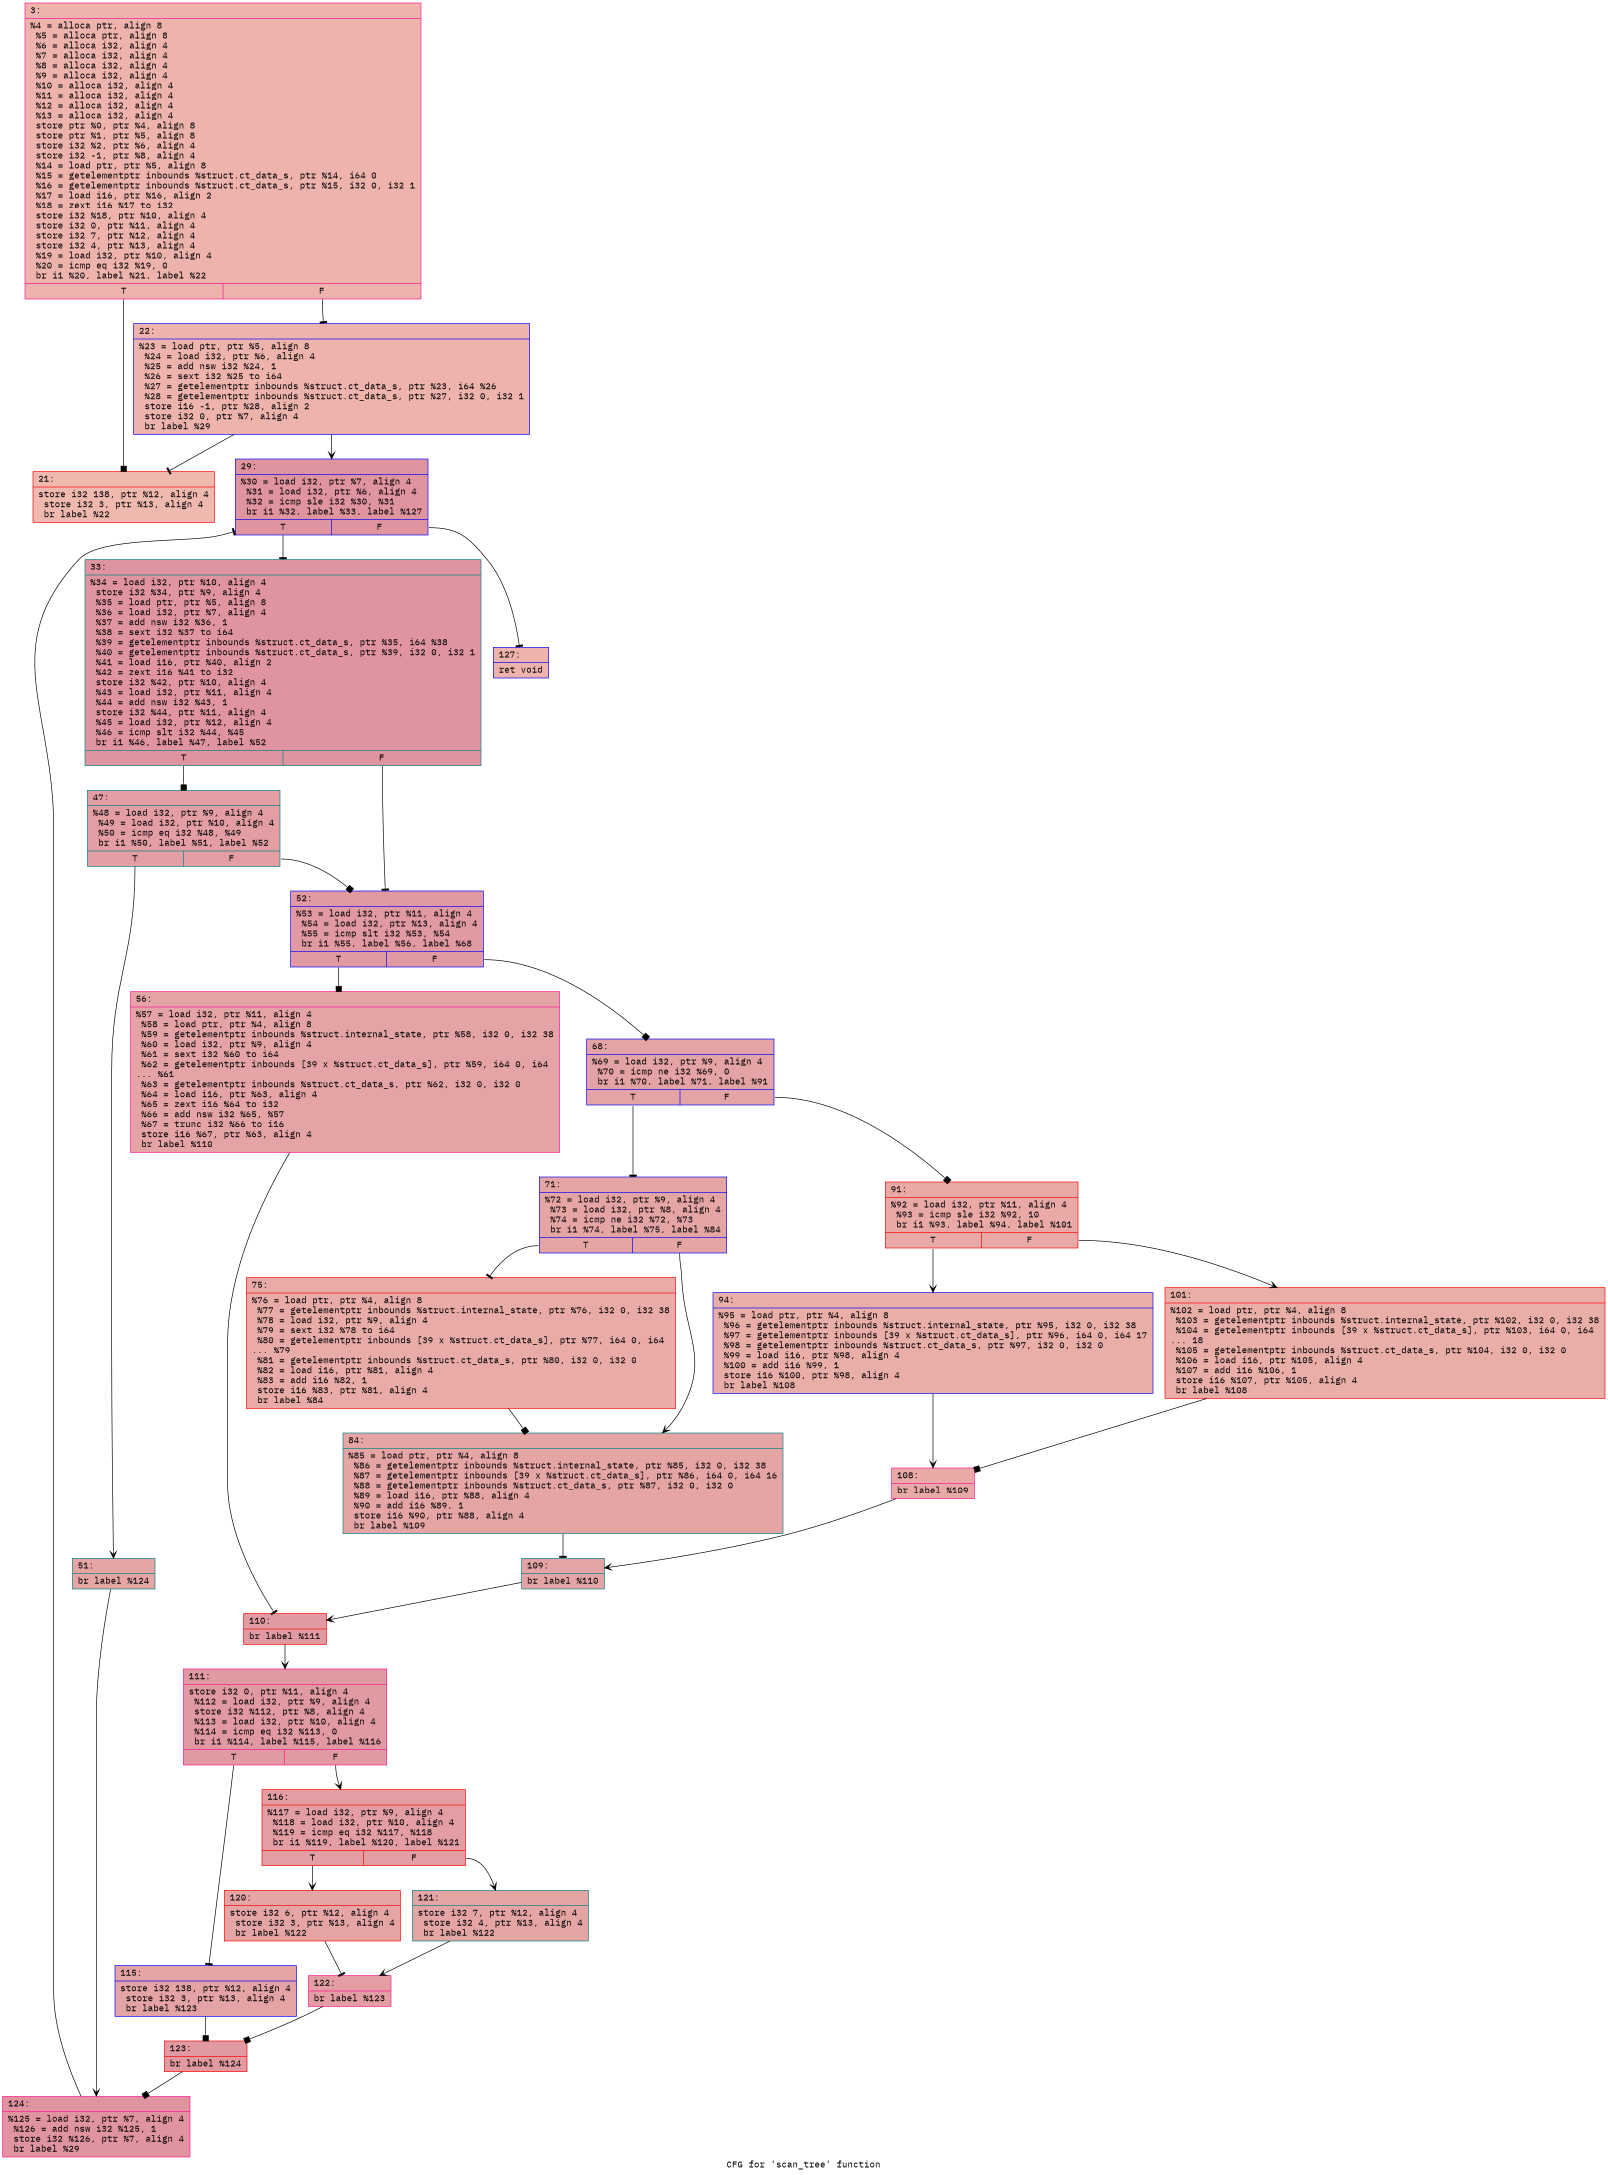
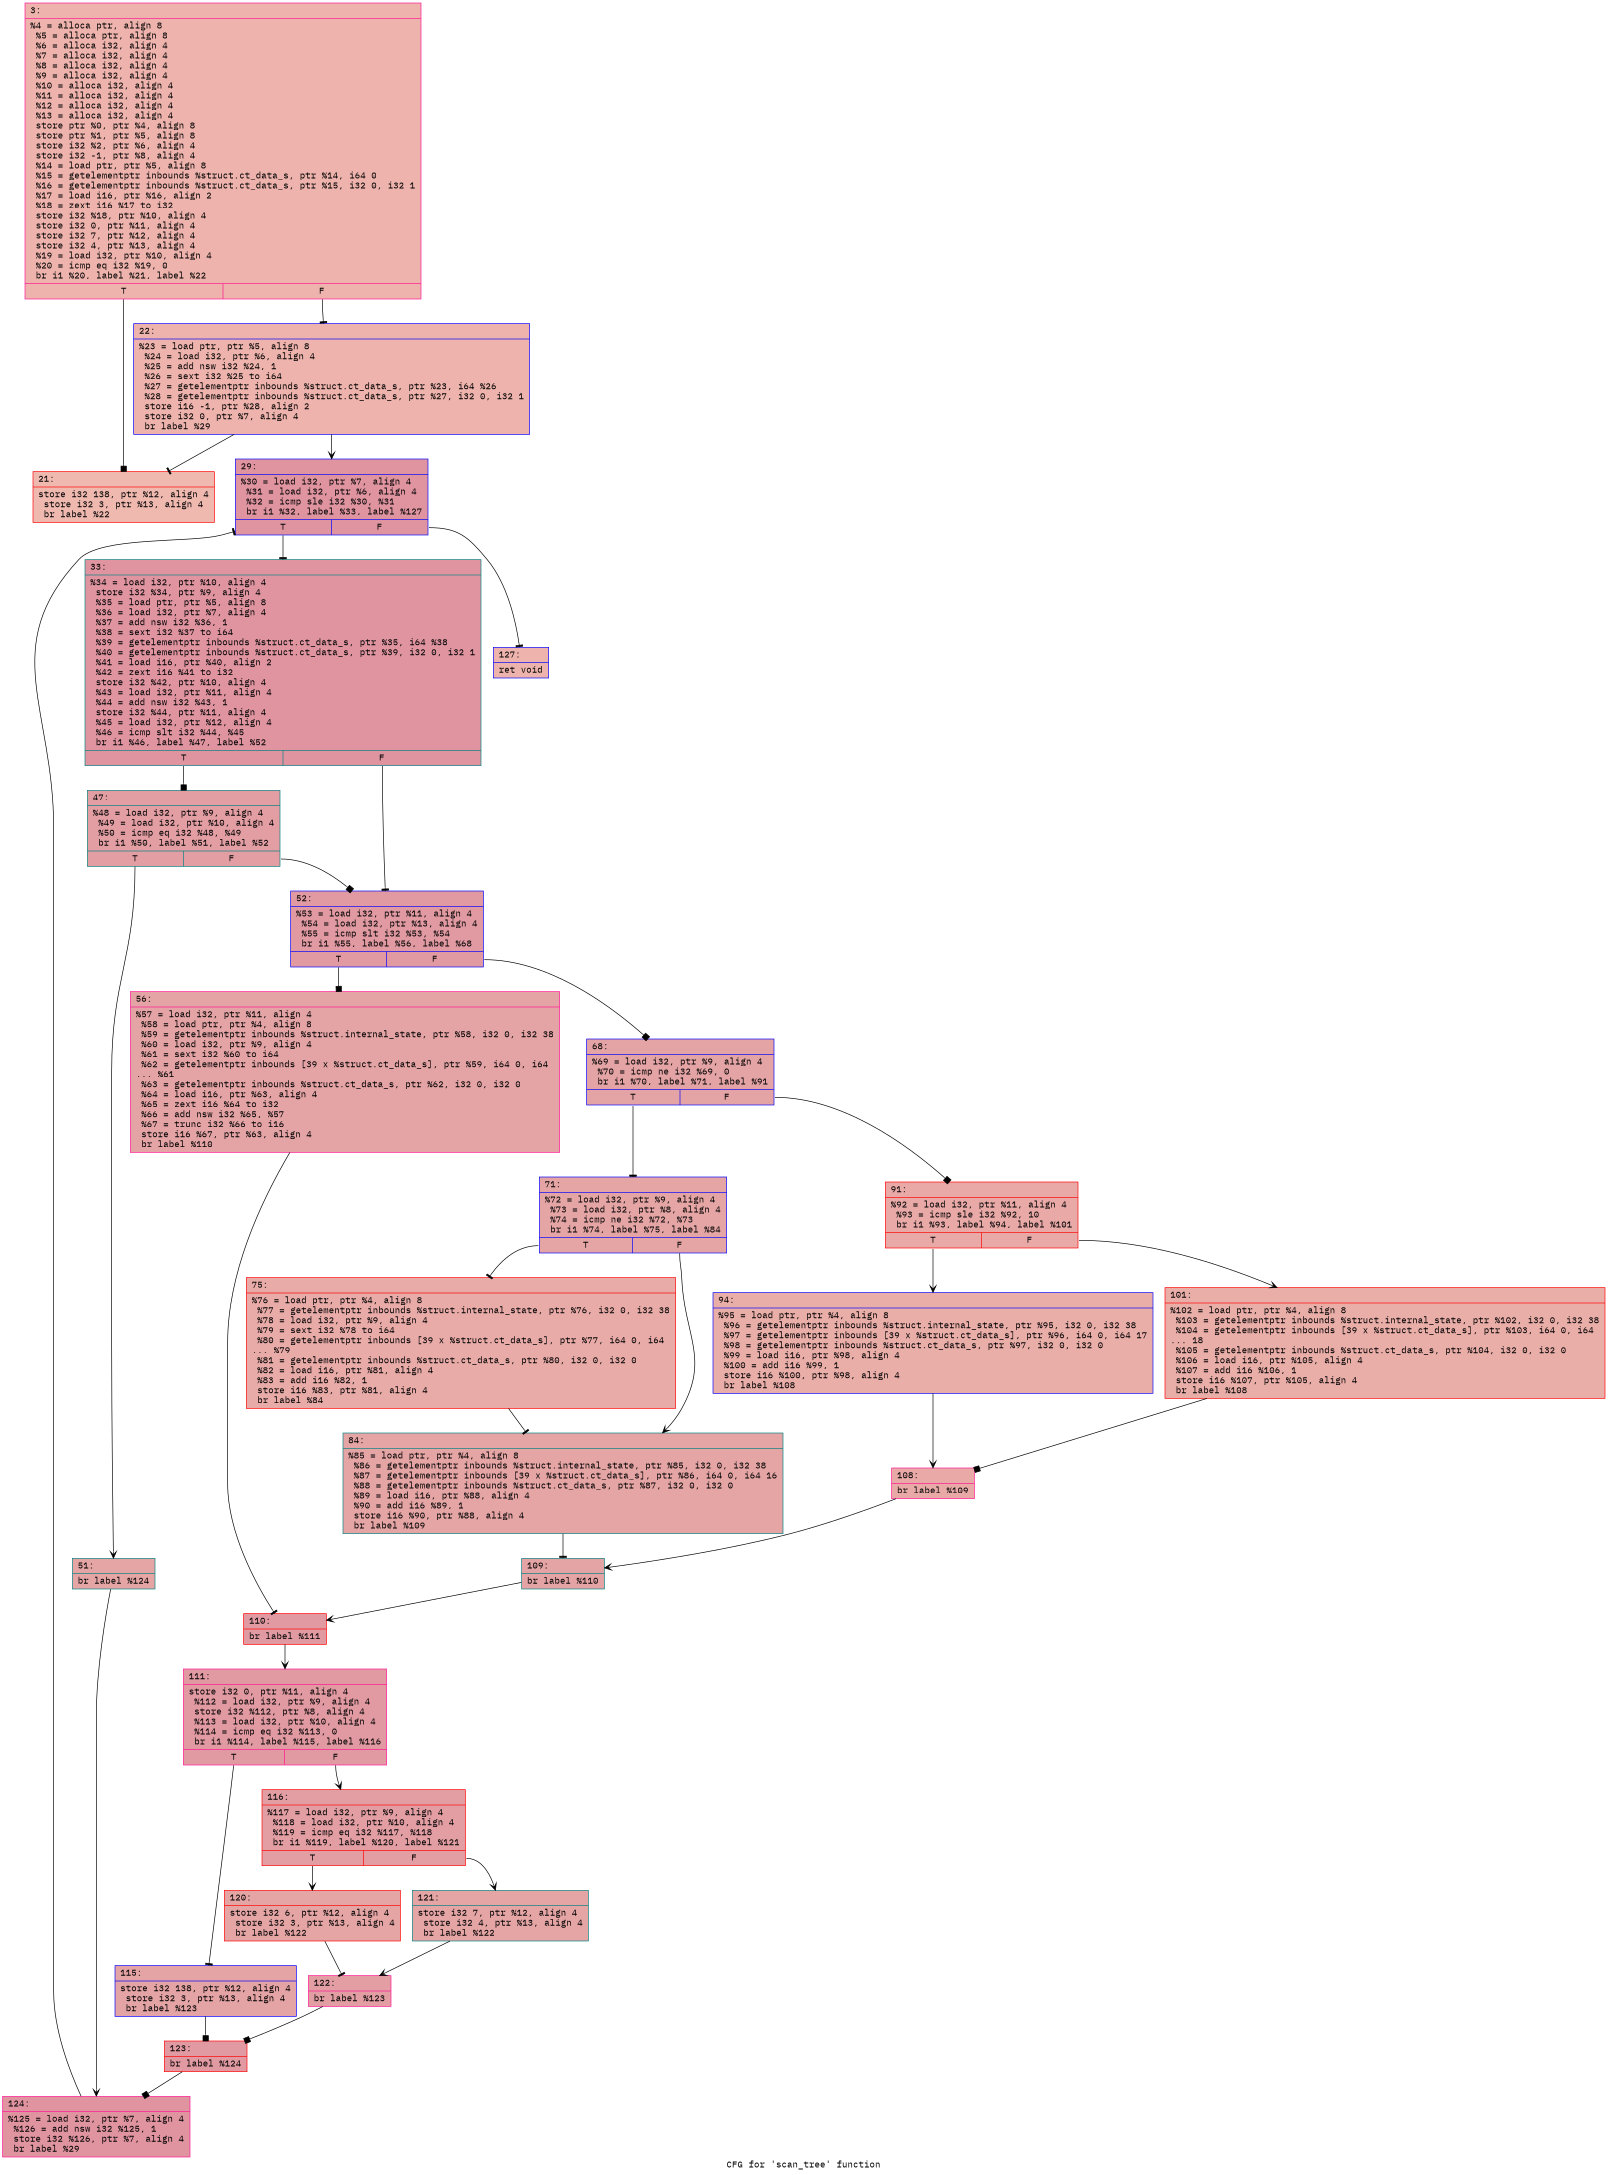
(516, 1418) -> (517, 1419)
